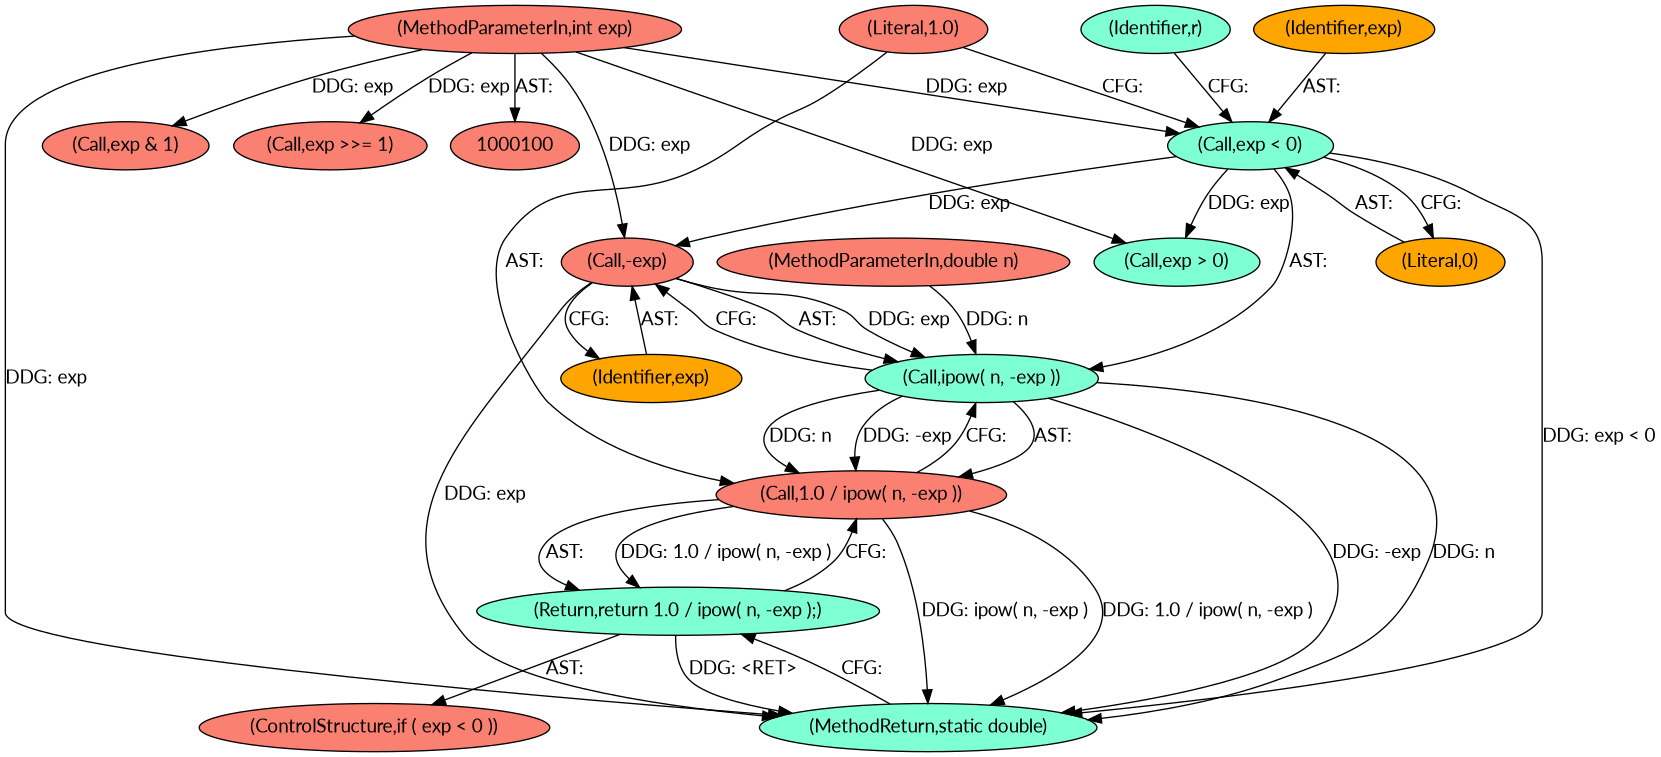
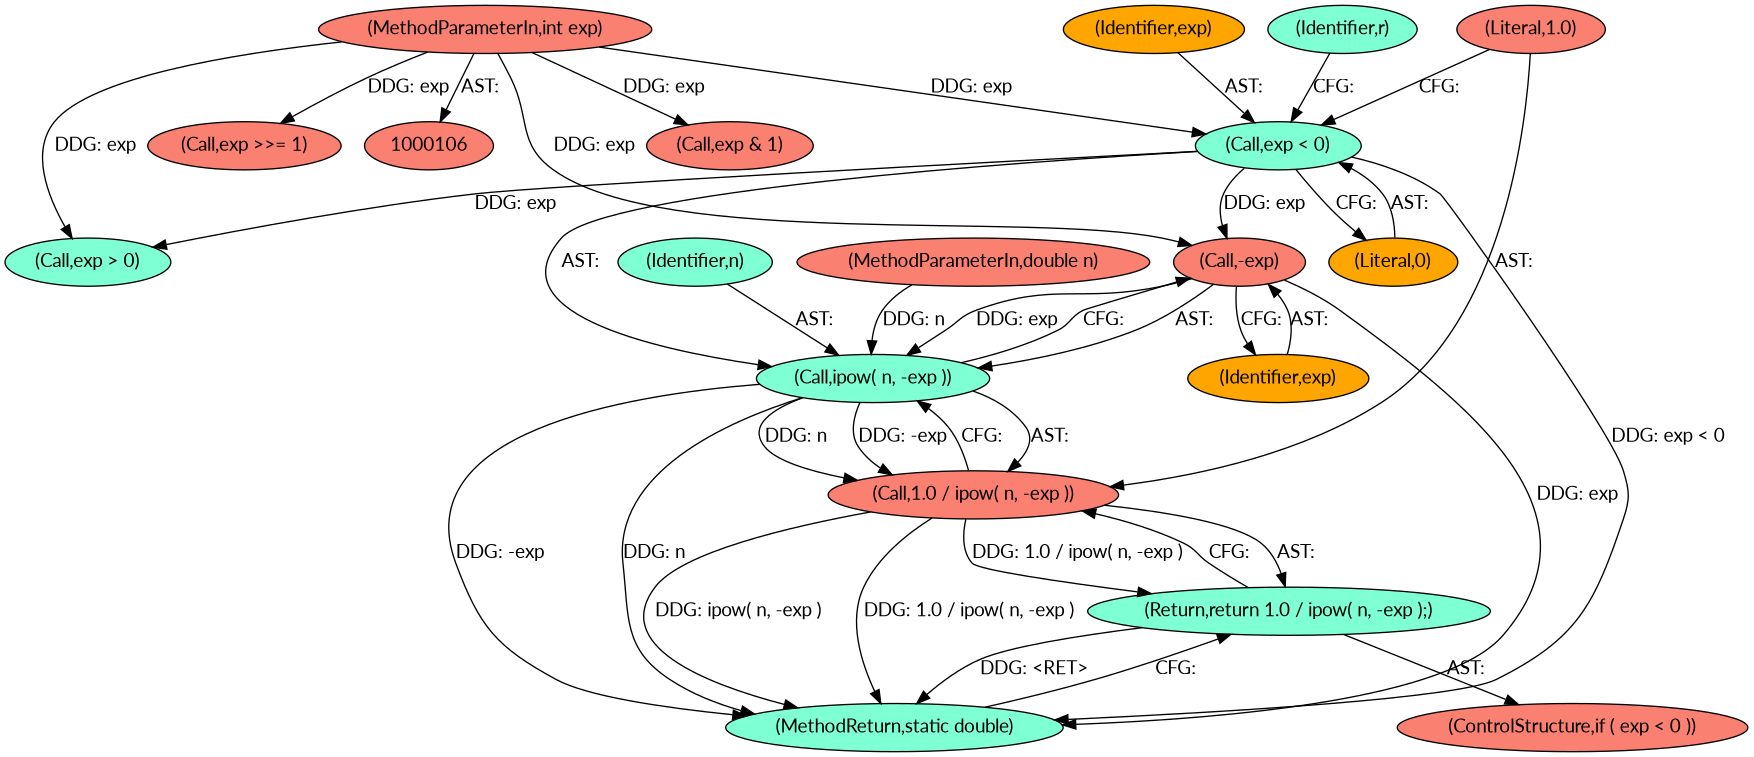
(515, 146) -> (429, 146)
none -> (695, 262)
(5, 574) -> none
